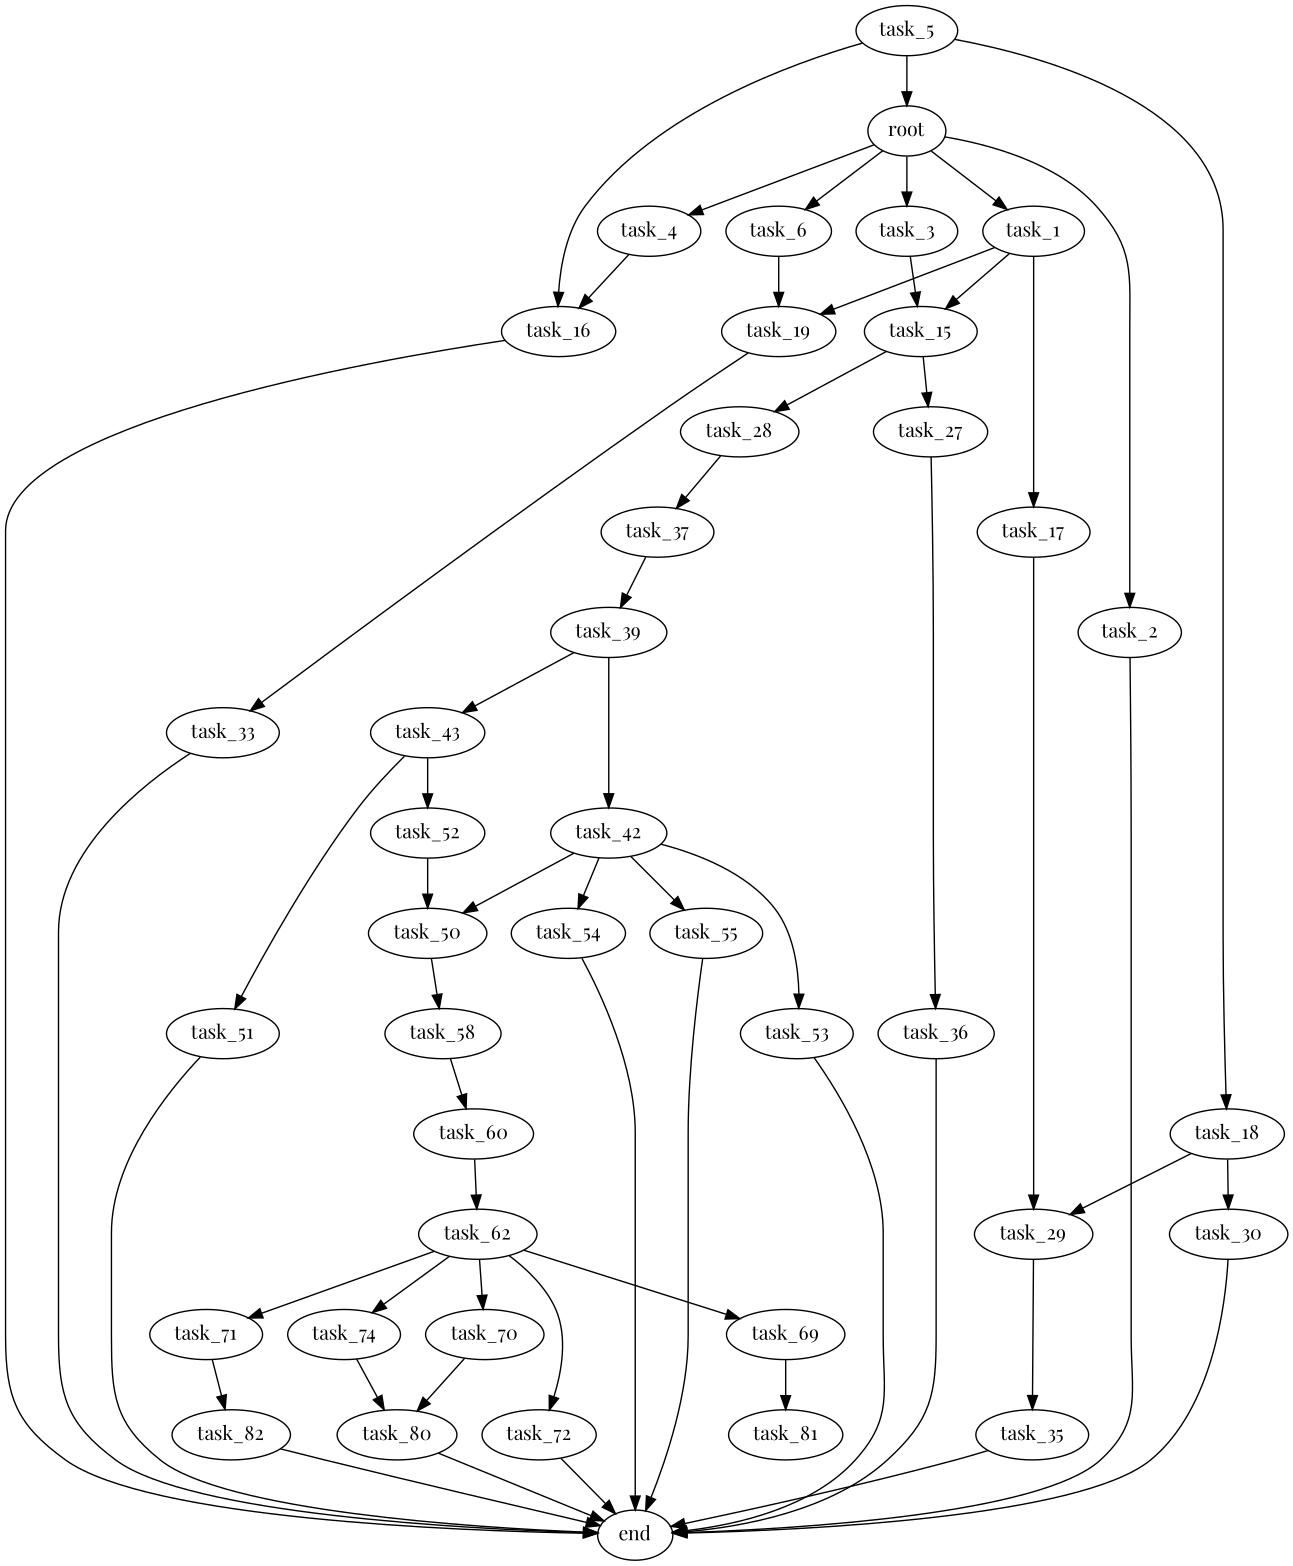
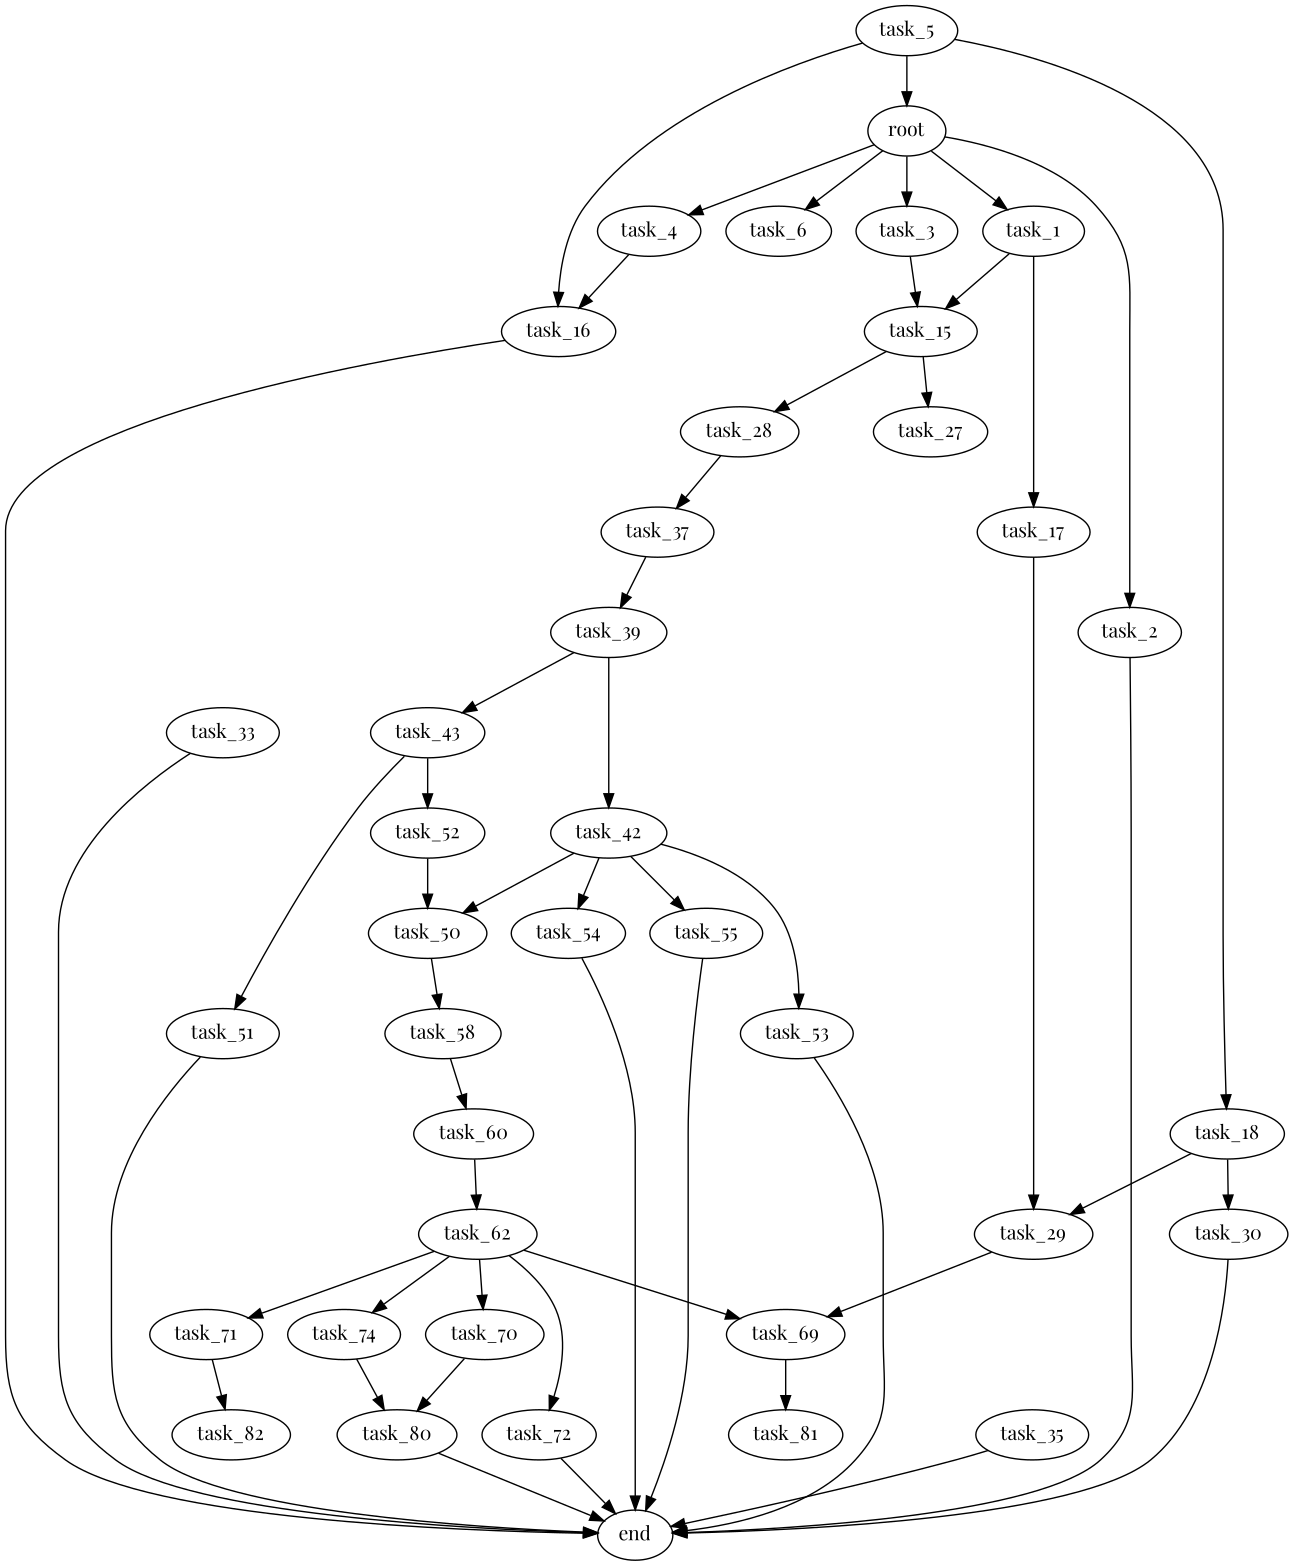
(779, 332) -> none
(936, 1034) -> none
(1033, 1327) -> (916, 1282)
(433, 1486) -> none
